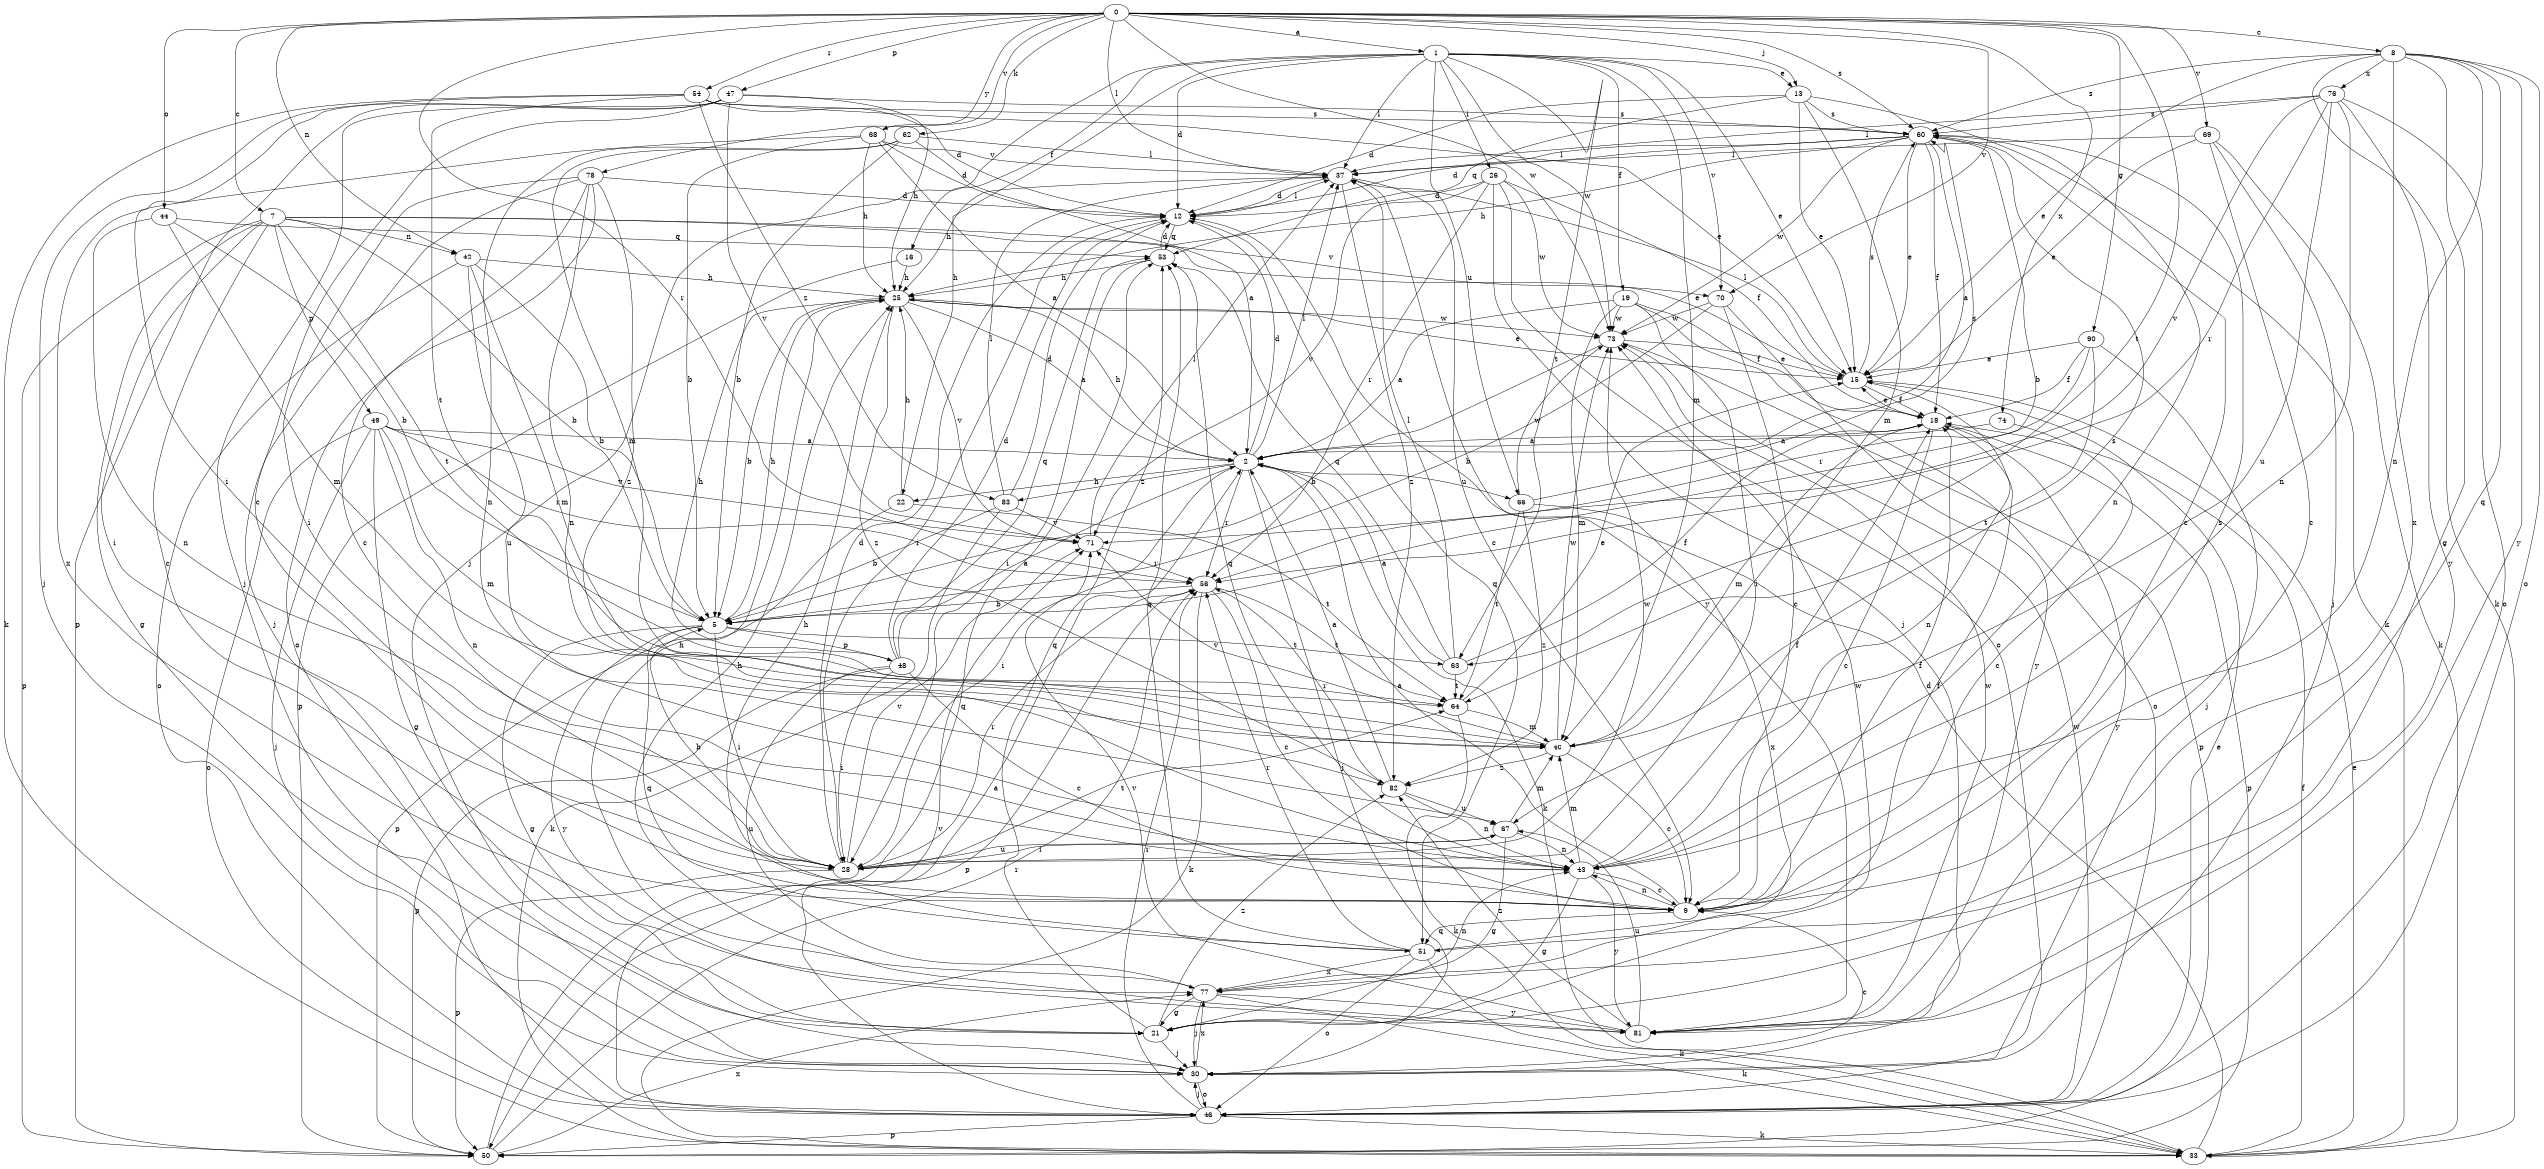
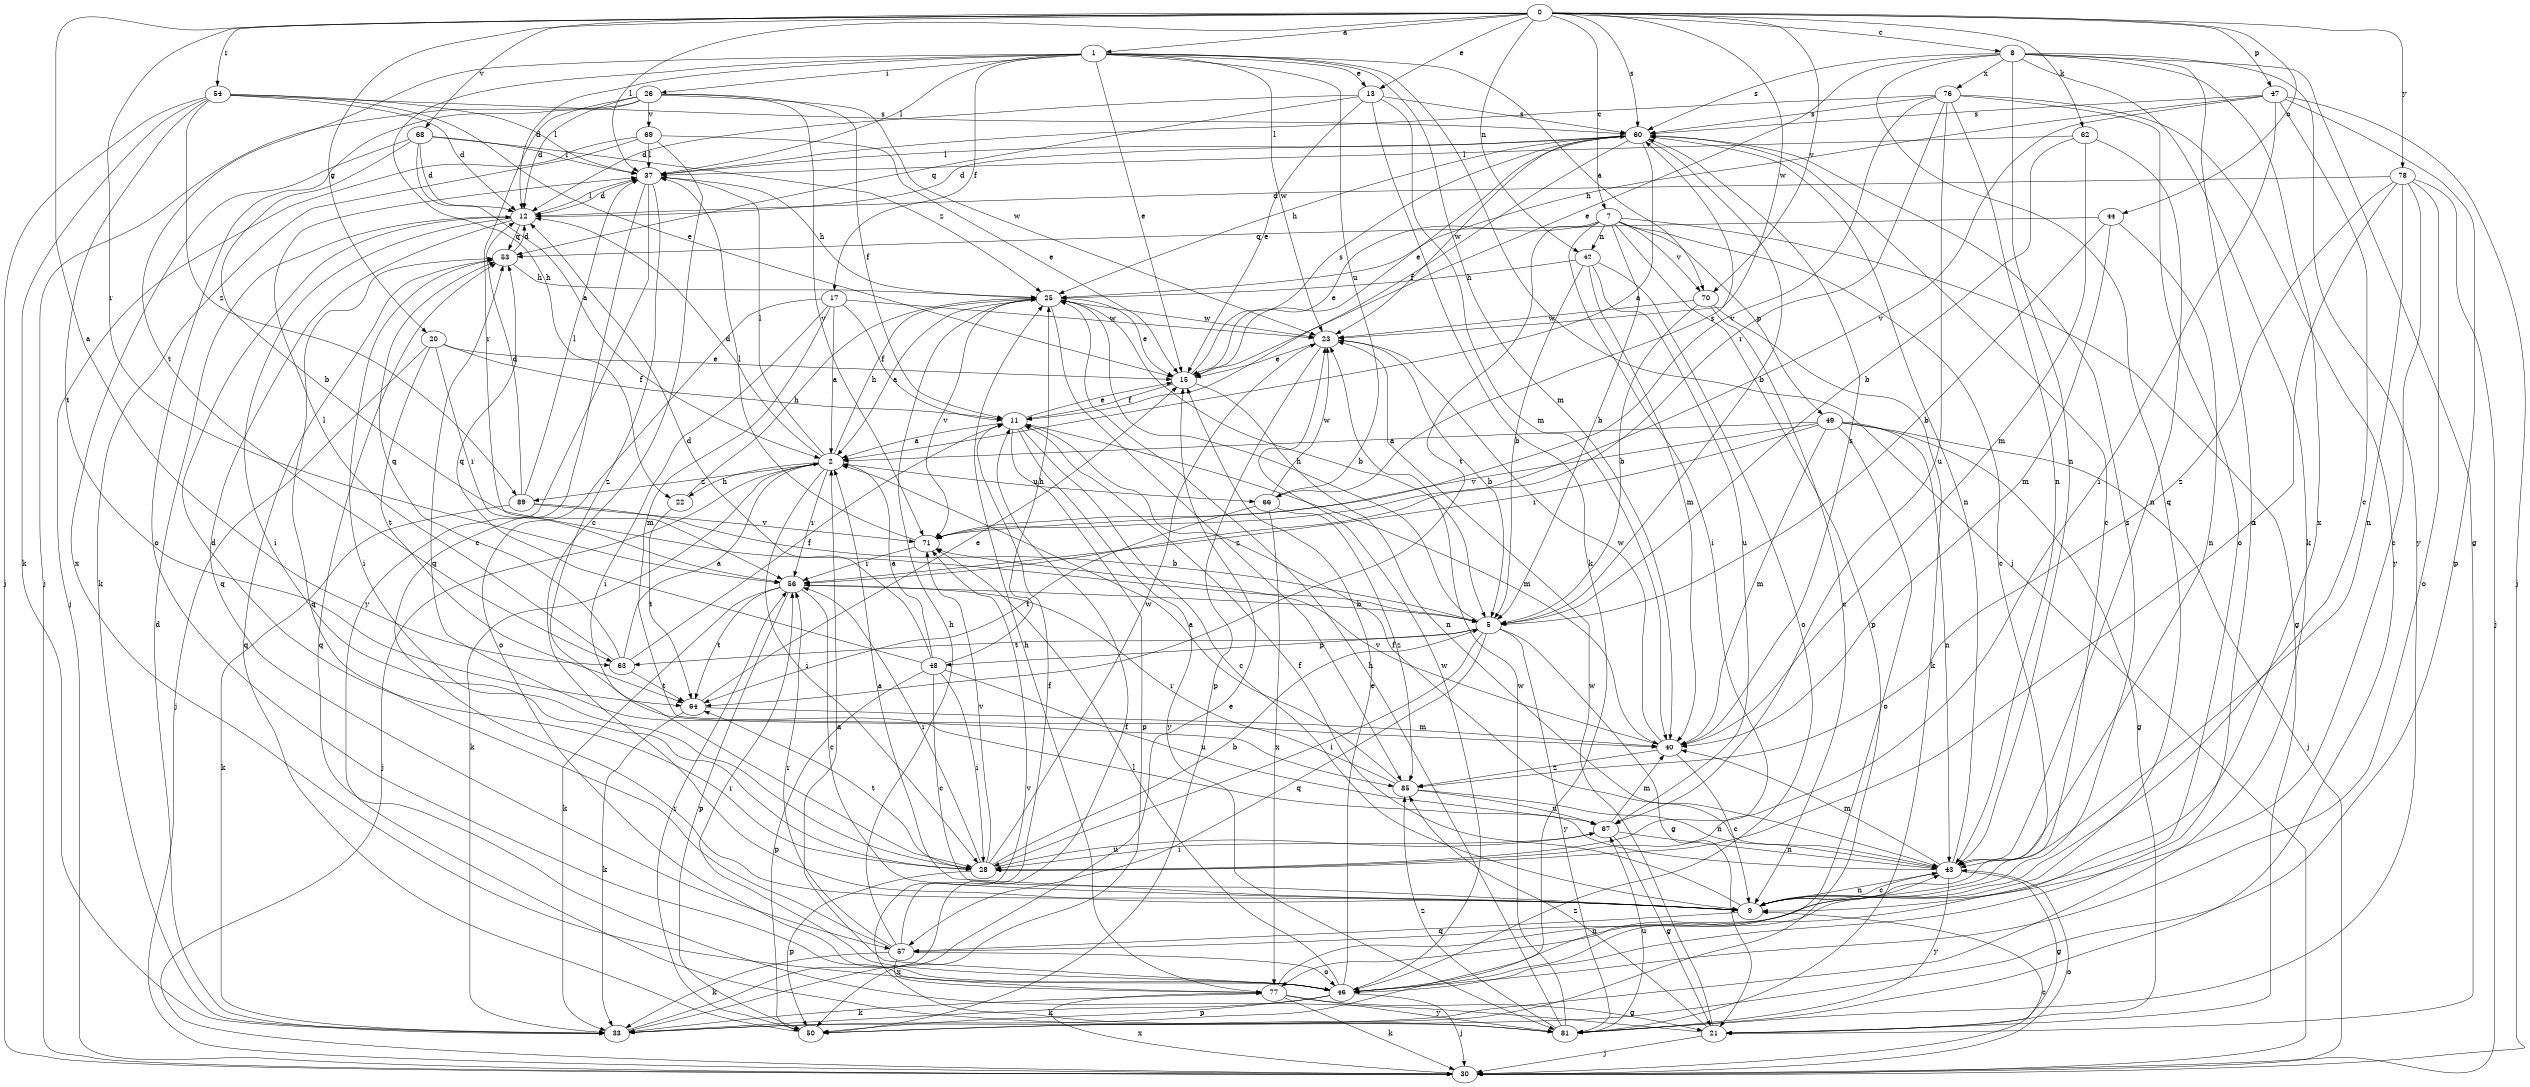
(1699, 16) -> (649, 114)
(1764, 54) -> (1462, 54)
(993, 156) -> (567, 156)
(1713, 176) -> (1600, 176)
(866, 217) -> (942, 217)
(1157, 240) -> none
(1634, 242) -> (427, 106)
(909, 258) -> none
(1626, 299) -> (834, 299)
(1612, 339) -> (1326, 339)
(2091, 339) -> (434, 339)
(2137, 339) -> (88, 339)
(1934, 421) -> (1014, 421)
(2002, 421) -> none
(1006, 503) -> (522, 503)
(1788, 603) -> (157, 698)
(2037, 666) -> (1933, 666)
(489, 743) -> none
(1394, 789) -> (1406, 789)
(941, 830) -> (1134, 768)
(829, 926) -> (1262, 772)
(1422, 952) -> (901, 952)
(1196, 1034) -> (1390, 1034)
(835, 1045) -> none
(1201, 1093) -> (1872, 1060)
